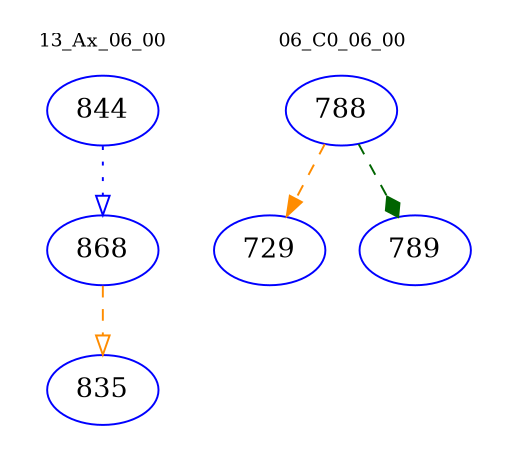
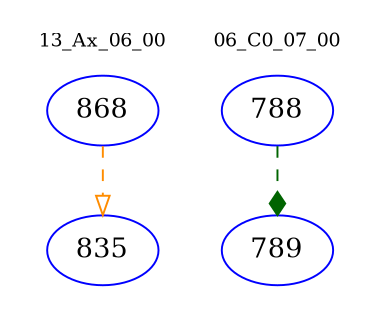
(342, 42) -> (277, 42)
(103, 111) -> none
(270, 250) -> none
